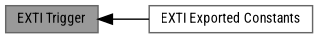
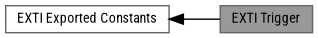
(131, 19) -> (202, 19)
